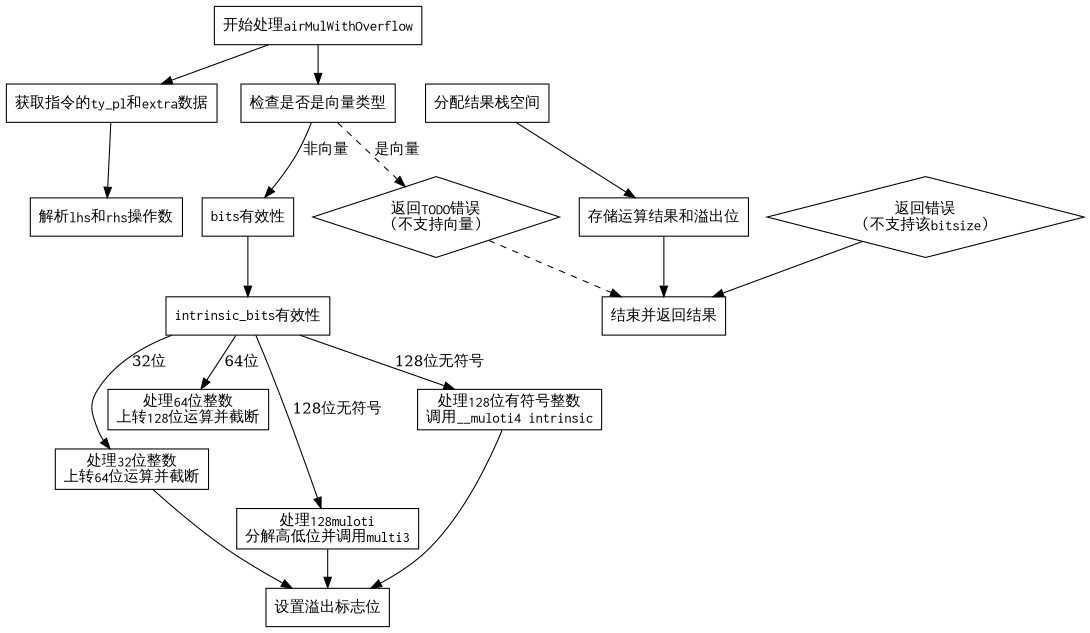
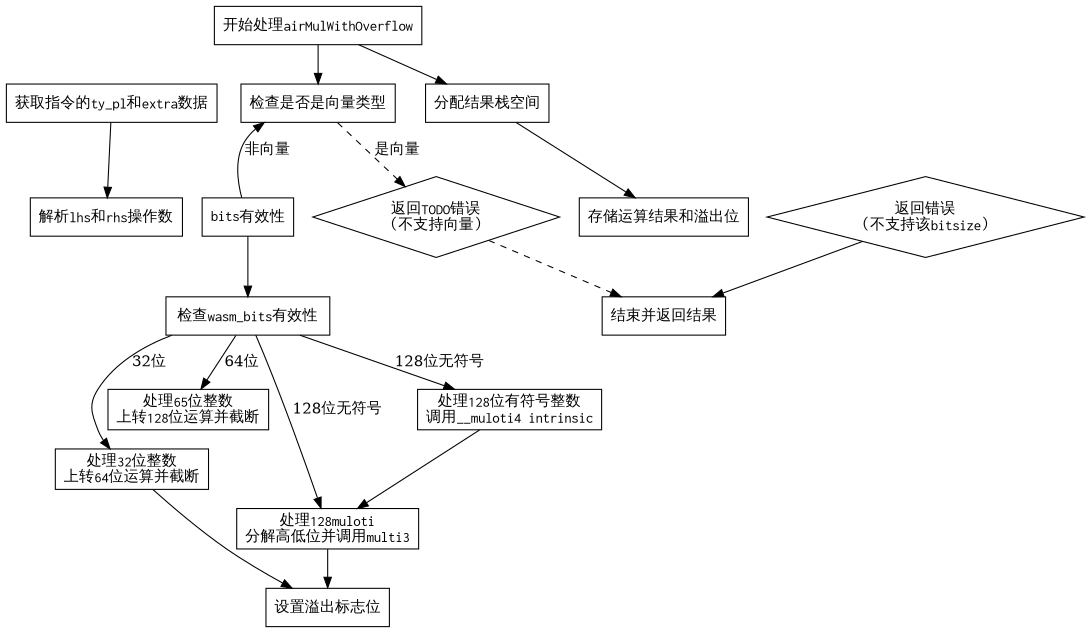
(220, 62) -> (398, 62)
(295, 158) -> (238, 161)
(664, 261) -> none
(248, 316) -> (248, 316)
(188, 410) -> (188, 410)
(455, 518) -> (423, 466)
